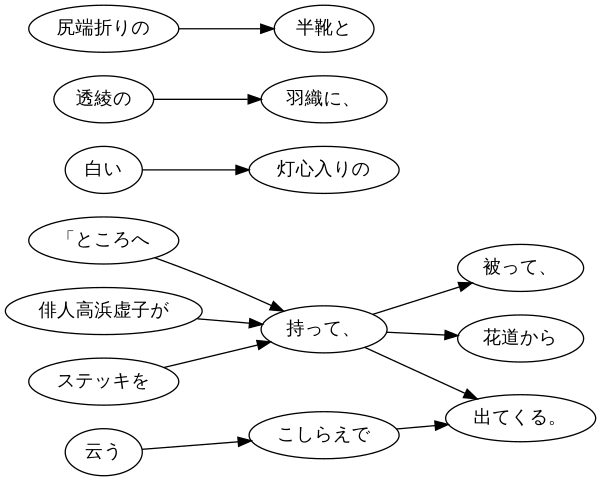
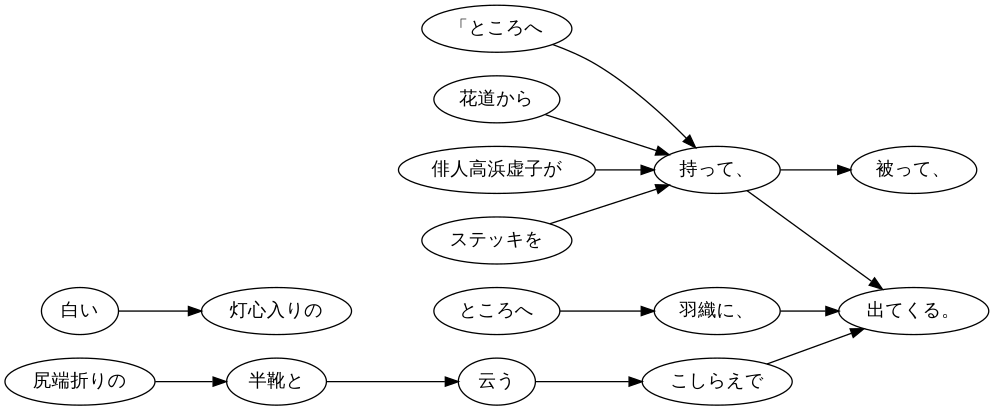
(104, 99) -> (497, 311)
none -> (803, 311)
(416, 334) -> (601, 133)
none -> (386, 382)
